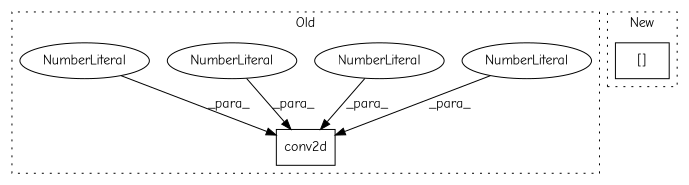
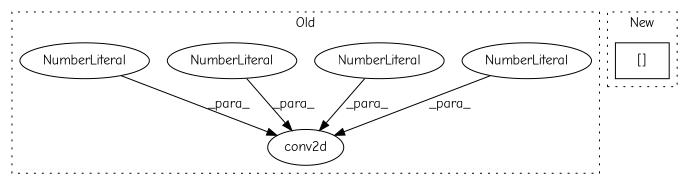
(306, 147) -> (306, 147)
